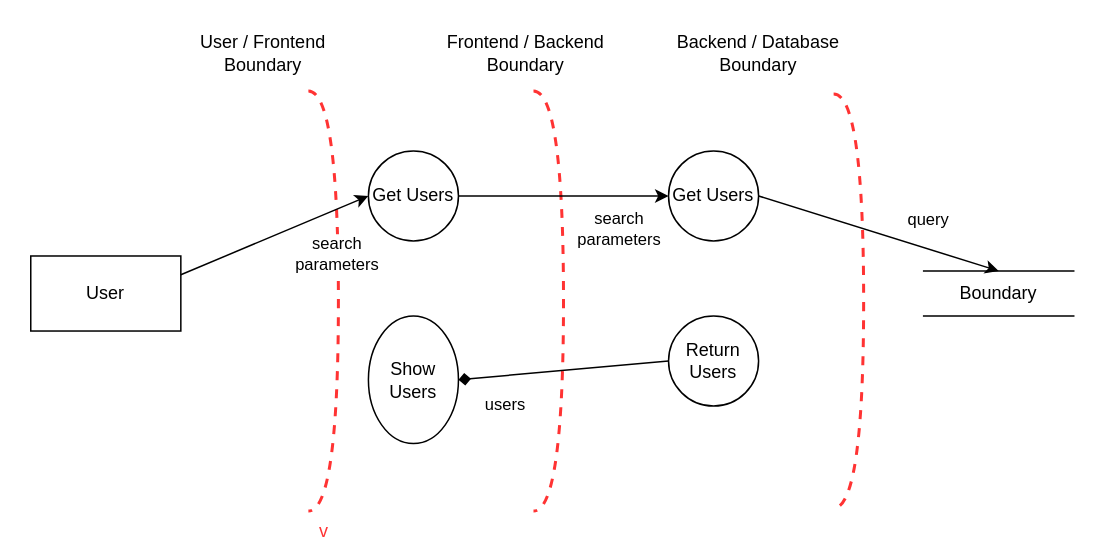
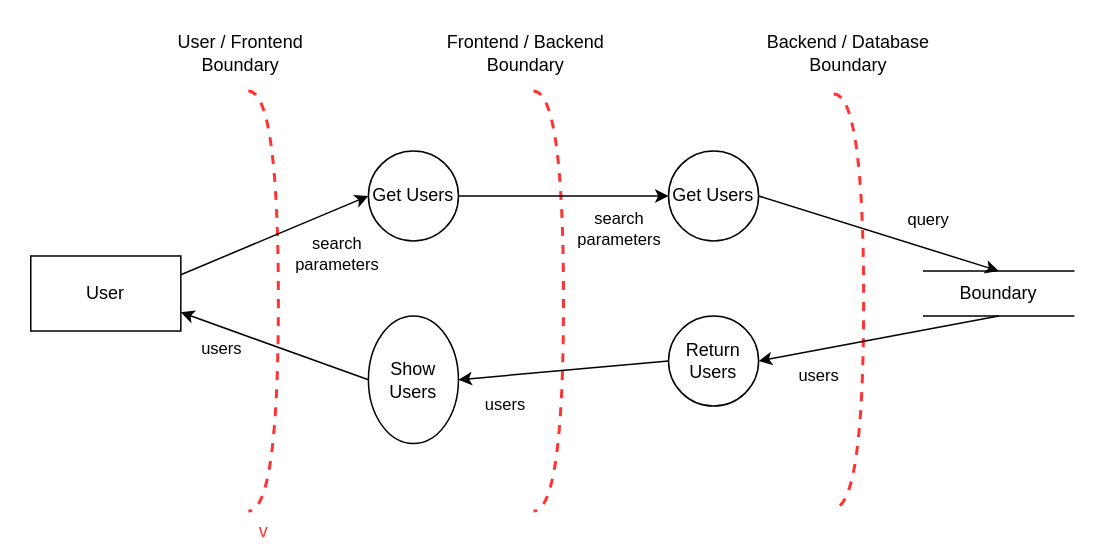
(263, 53) -> (241, 53)
(758, 53) -> (848, 53)
(323, 301) -> (263, 301)
none -> (881, 338)
none -> (280, 348)
(471, 378) -> (470, 378)
